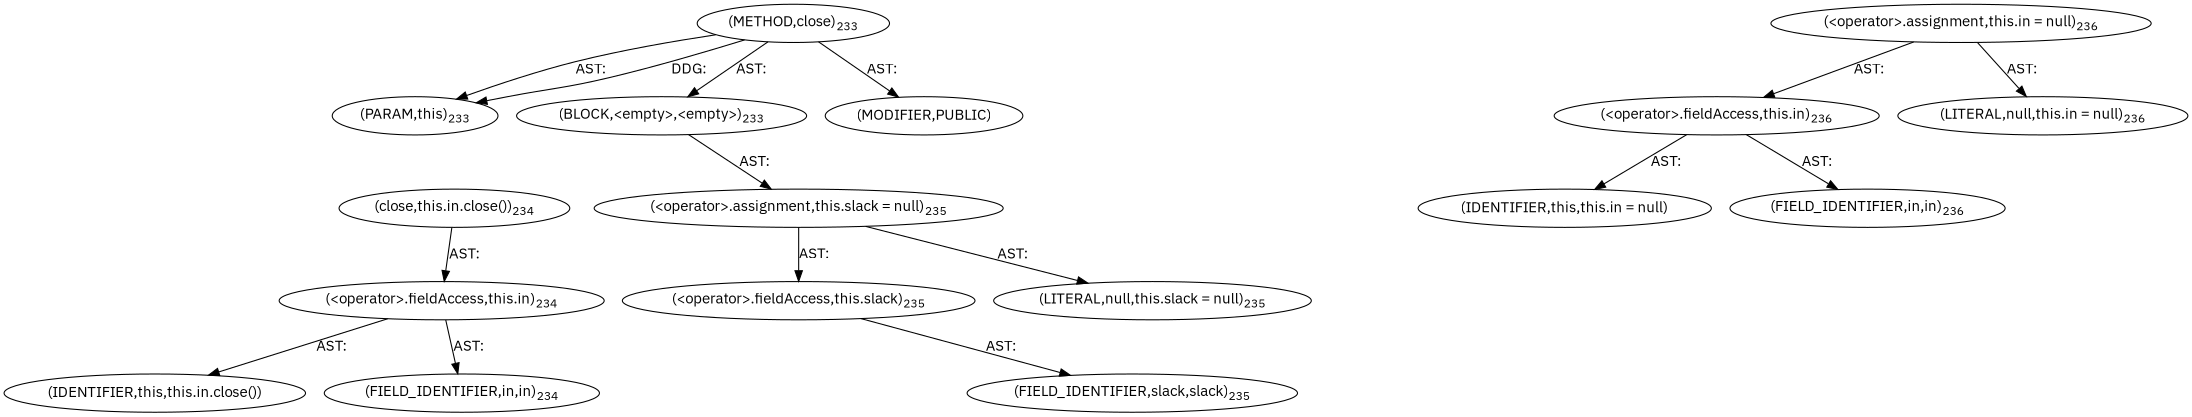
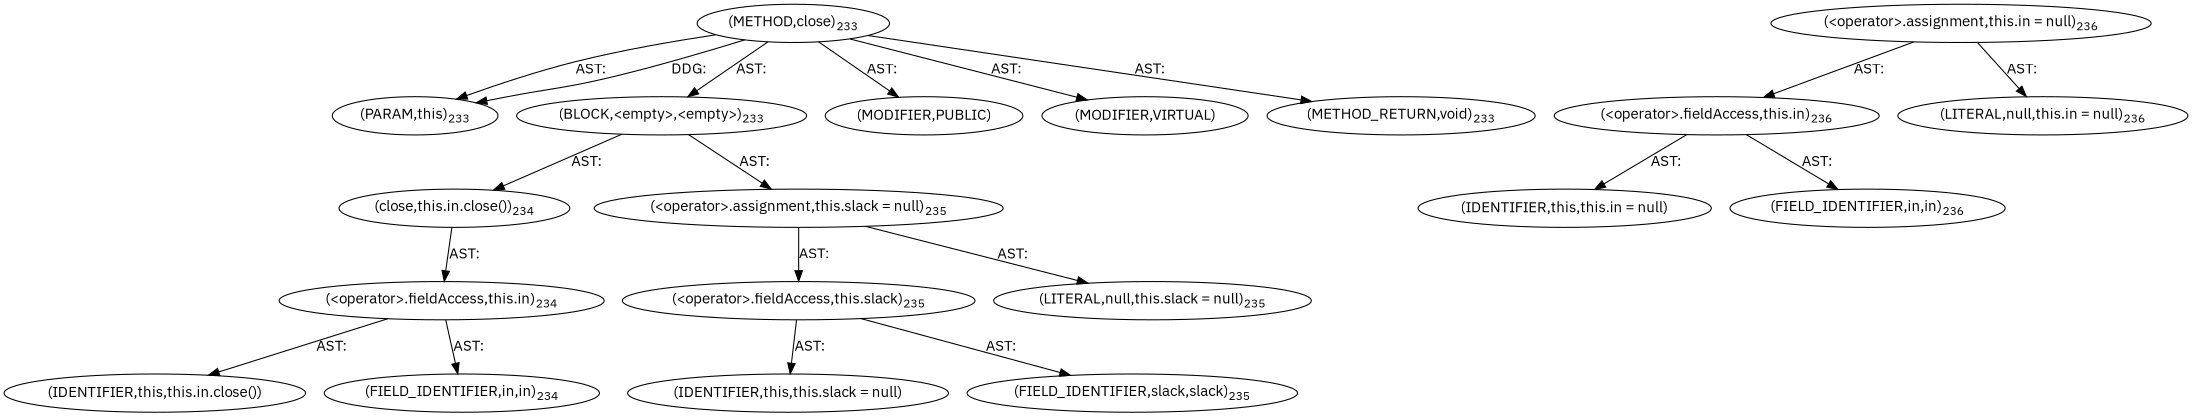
none -> (1145, 116)
none -> (1401, 116)
none -> (563, 160)
none -> (788, 393)
